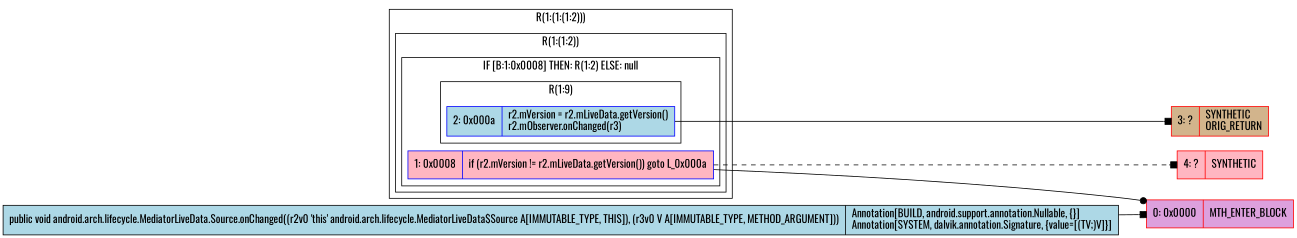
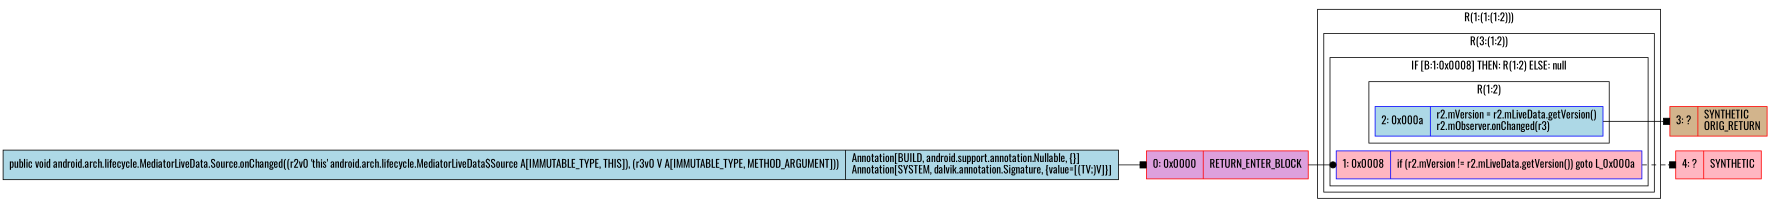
(561, 42) -> (1489, 42)
(561, 91) -> (1489, 91)
(927, 181) -> (1319, 165)
(1248, 214) -> (1256, 164)
